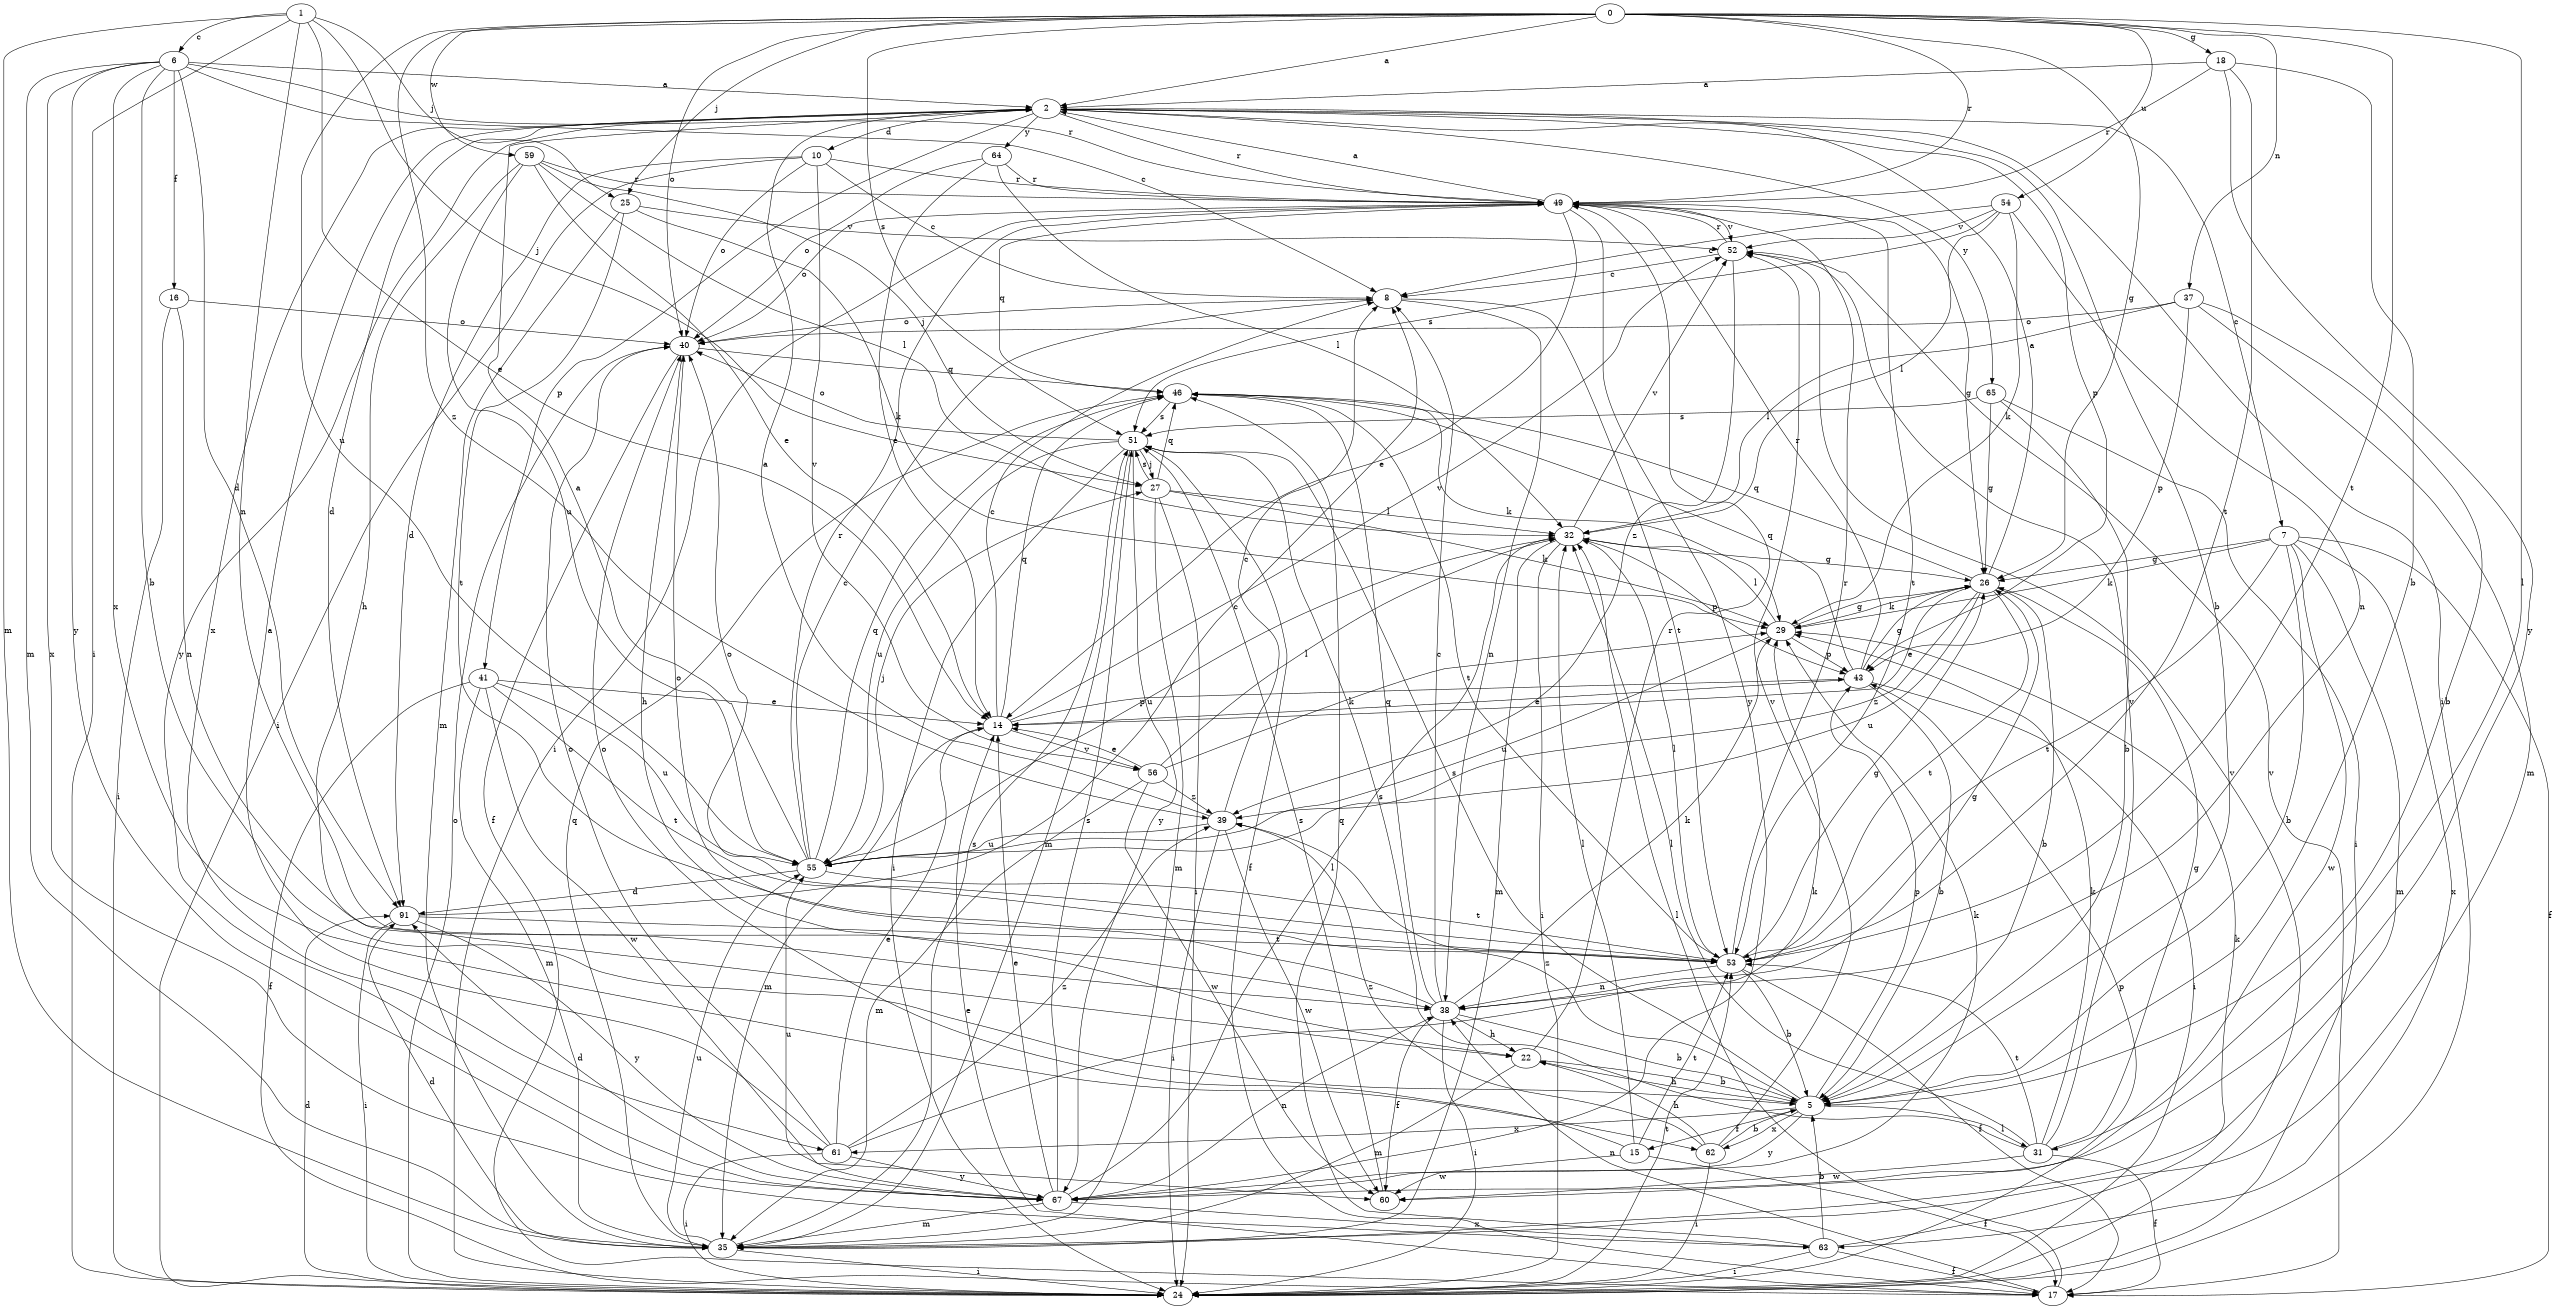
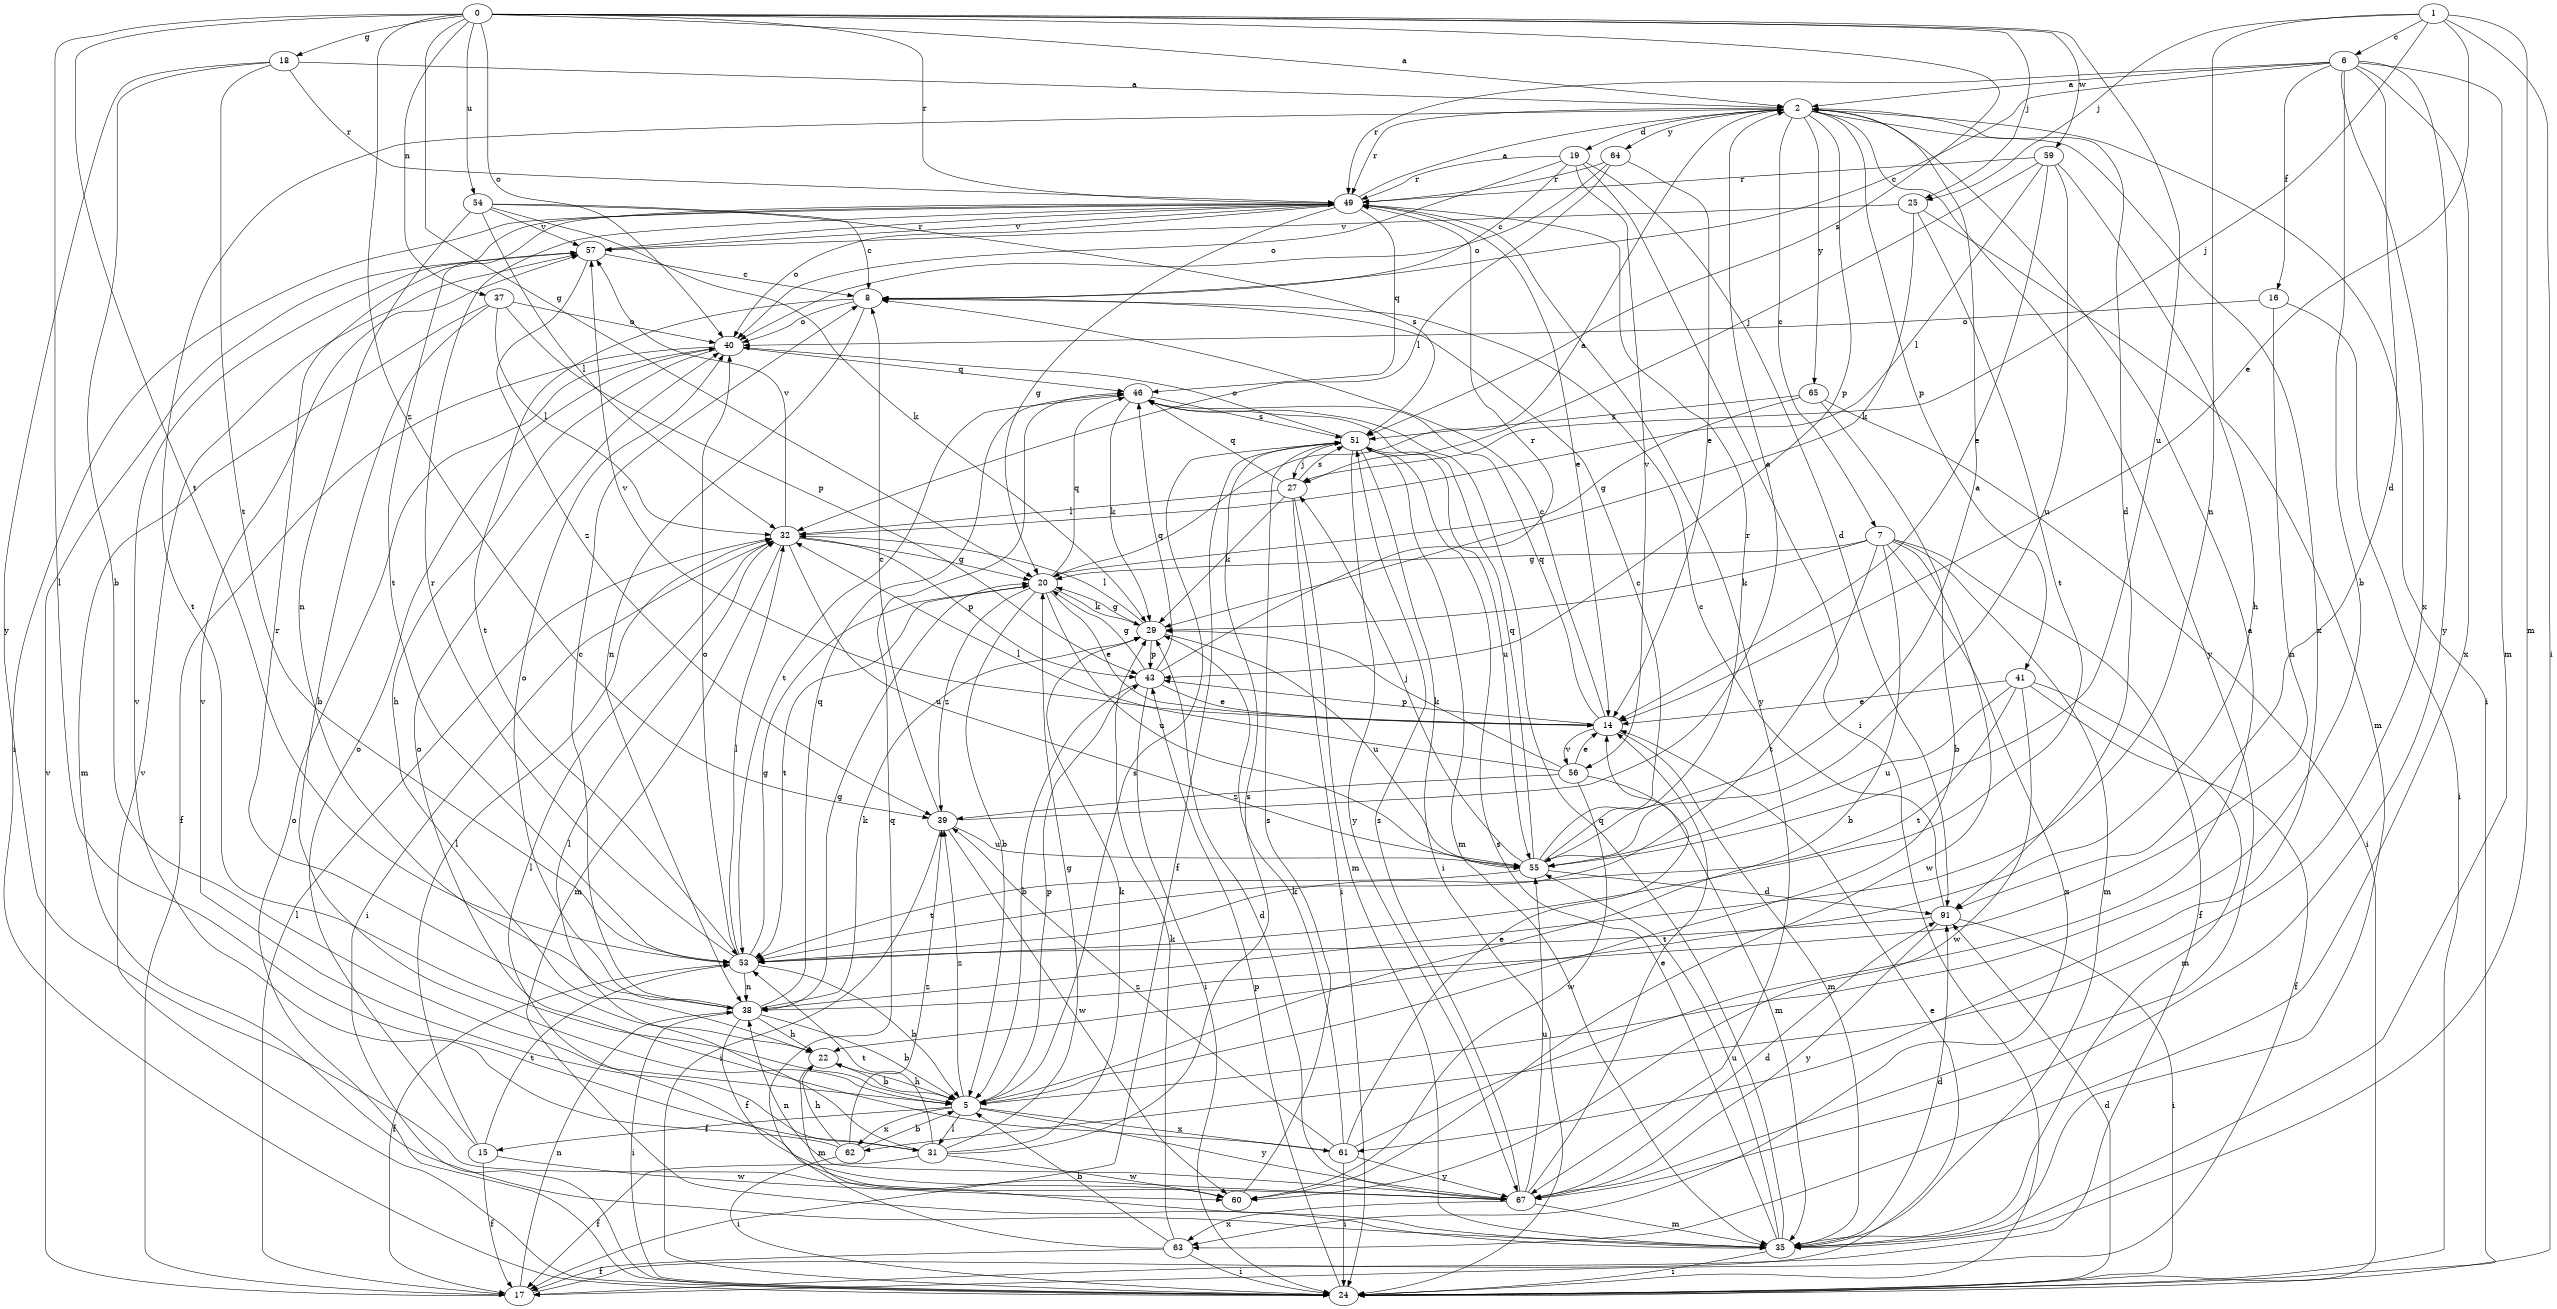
(817, 156) -> (1575, 156)
(1732, 251) -> (591, 251)
(1985, 583) -> (1043, 583)
(2217, 607) -> (193, 607)
(1976, 916) -> (1262, 916)
(1556, 1278) -> none
